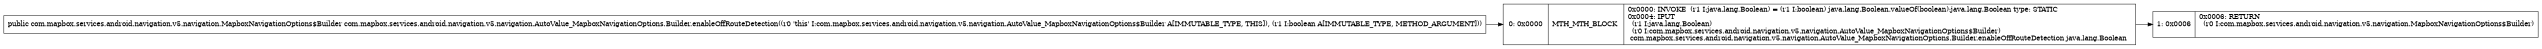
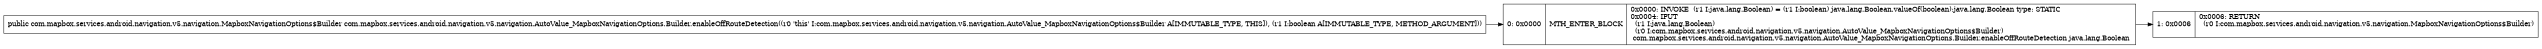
(1585, 24) -> (1586, 24)
